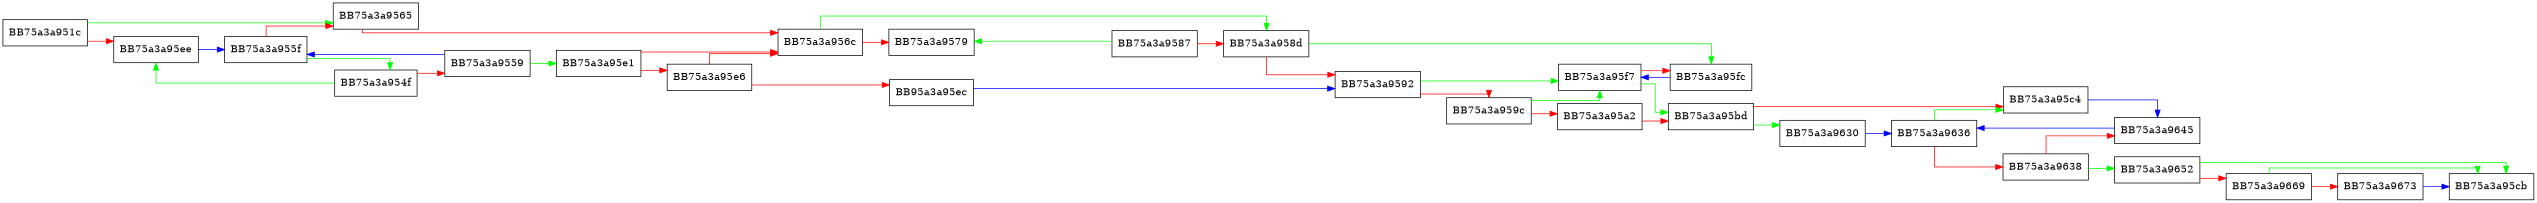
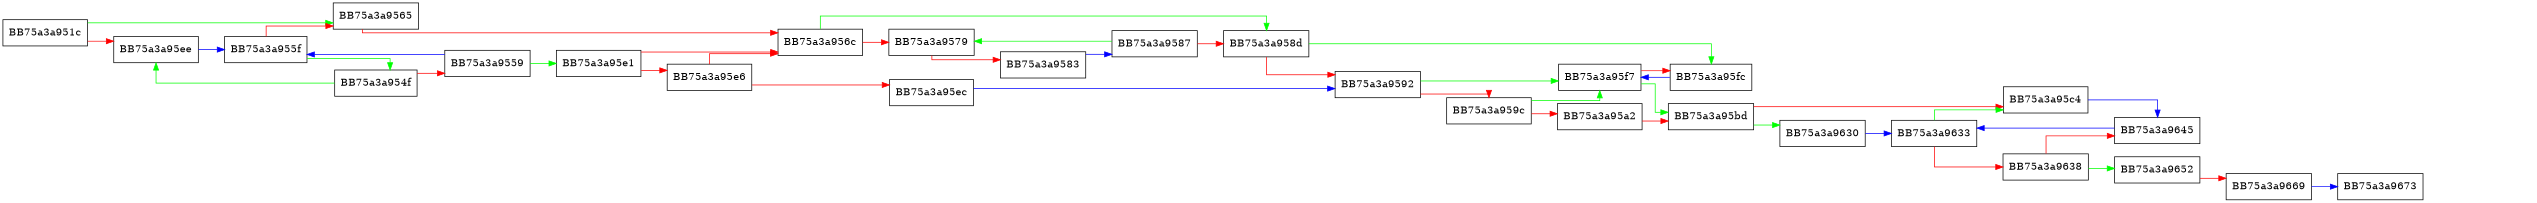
none -> (1043, 65)
(932, 93) -> (932, 93)
(1934, 133) -> (1934, 133)
(2321, 187) -> (2321, 187)
(2492, 187) -> none
